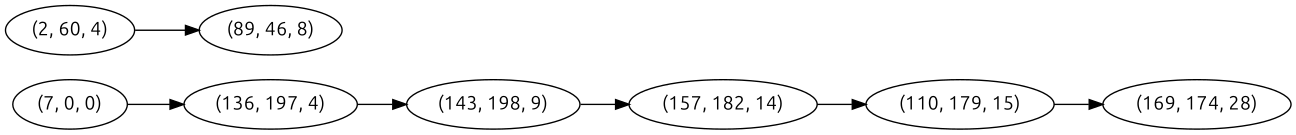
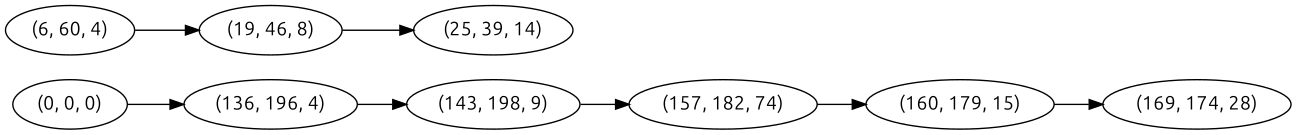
(70, 30) -> (70, 30)
(271, 30) -> (271, 30)
none -> (493, 30)
(70, 104) -> (70, 104)
(271, 104) -> (271, 104)
(723, 104) -> (723, 104)
(960, 104) -> (960, 104)
